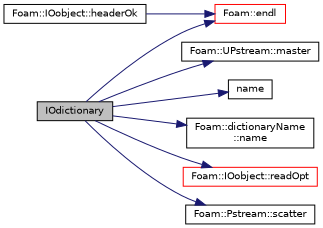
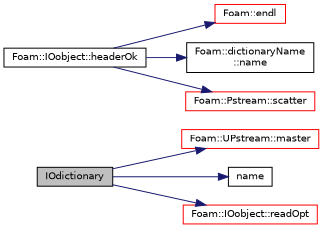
(250, 52) -> (250, 139)
(142, 57) -> none
(145, 120) -> (161, 58)
(137, 167) -> (158, 78)
(250, 214) -> (250, 101)
